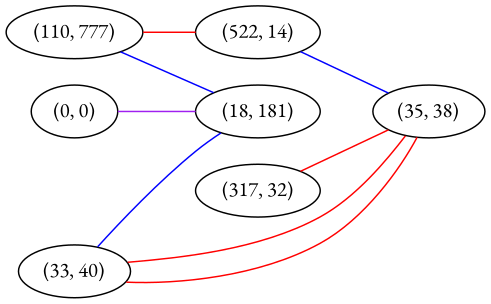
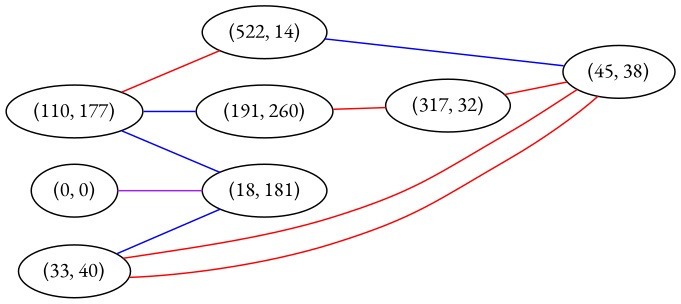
(75, 32) -> (75, 111)
none -> (265, 111)
(429, 111) -> (619, 72)
